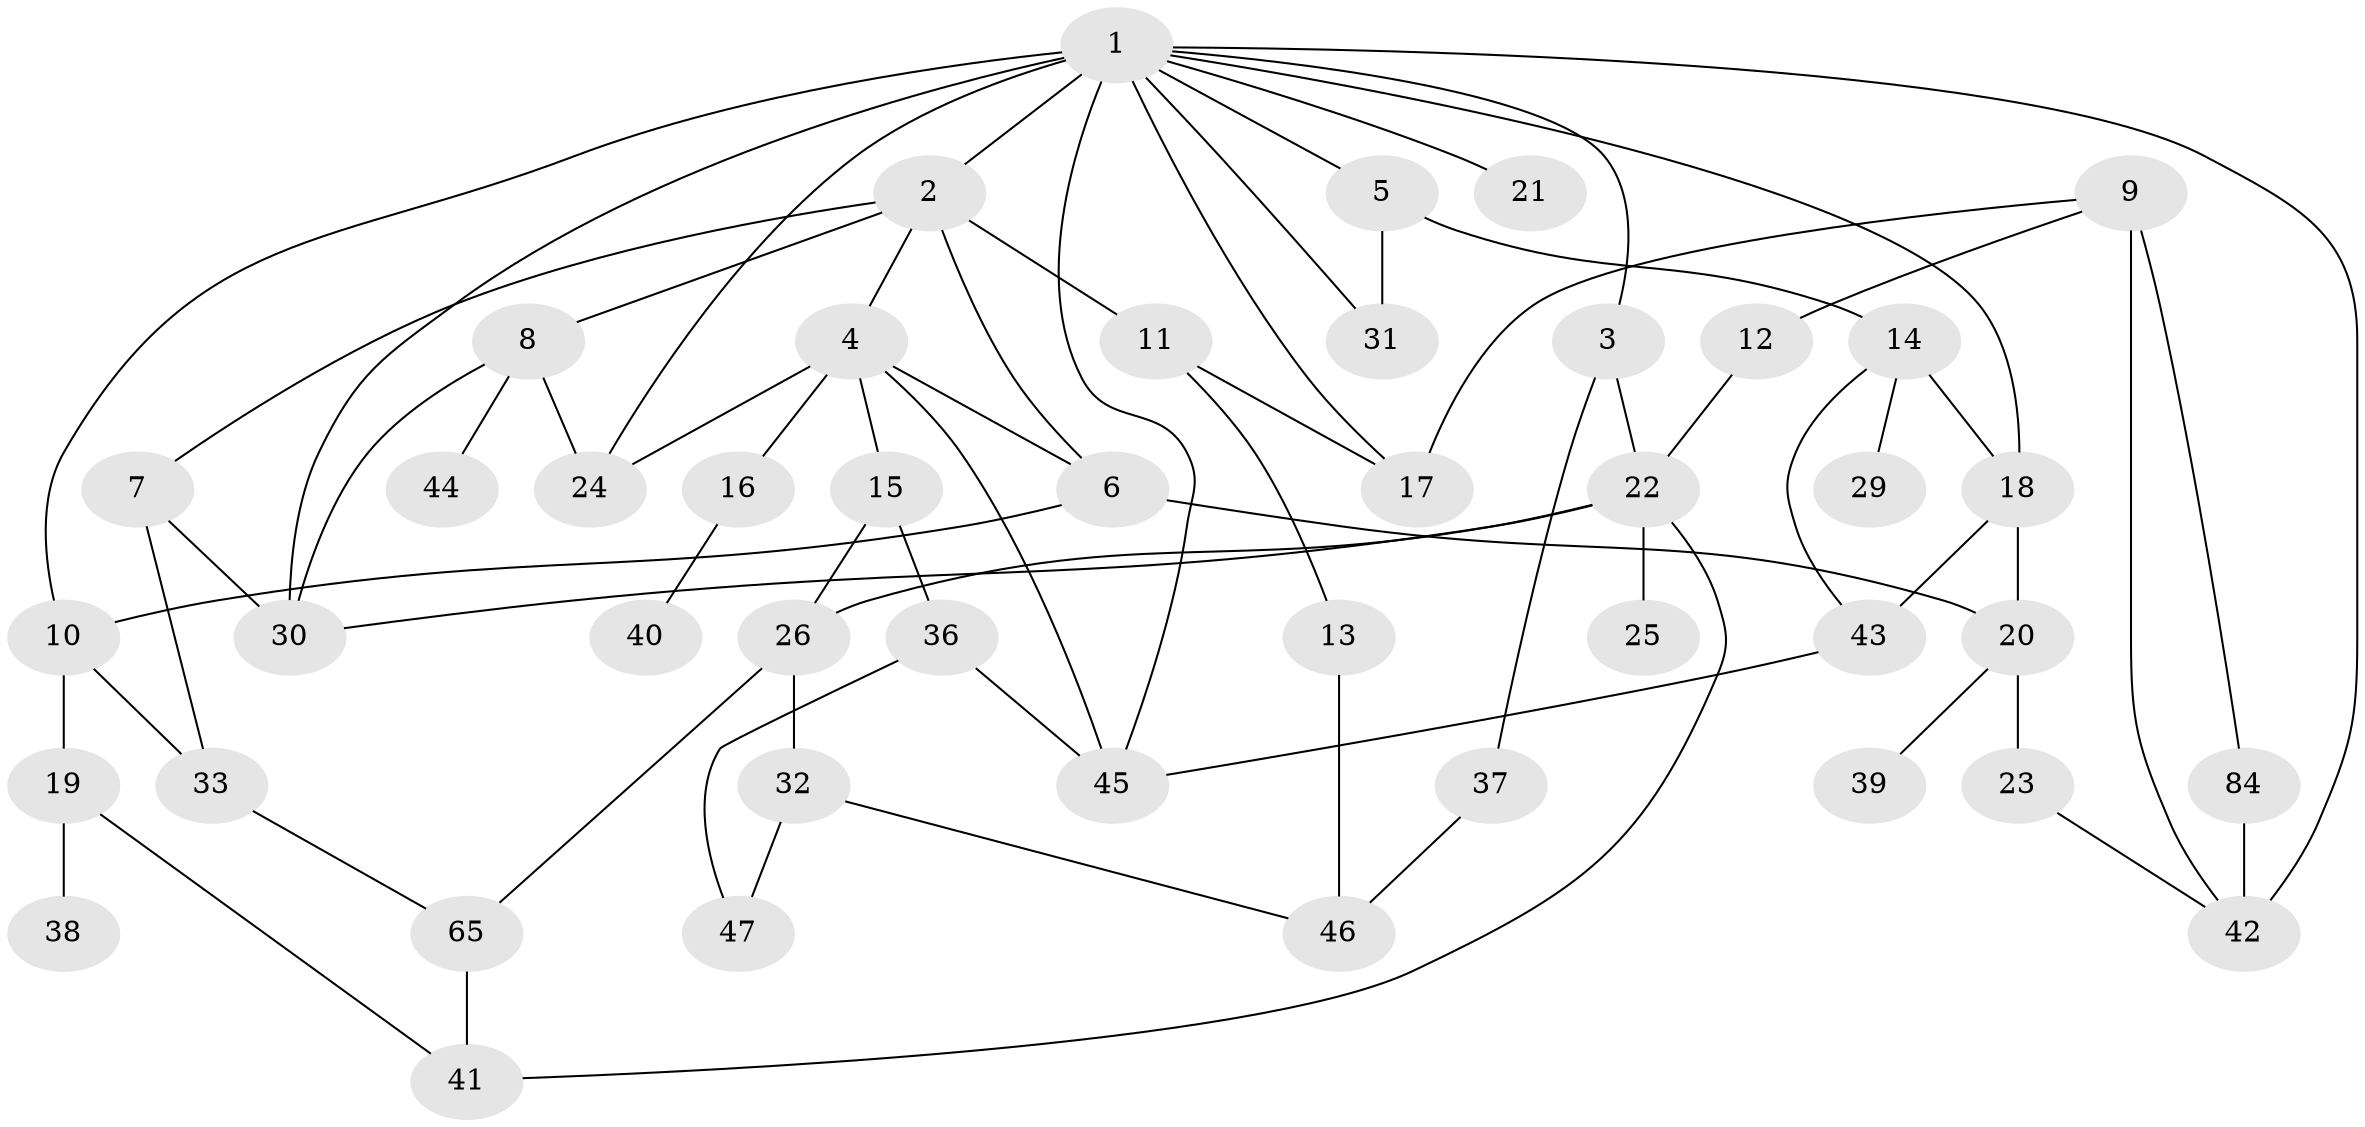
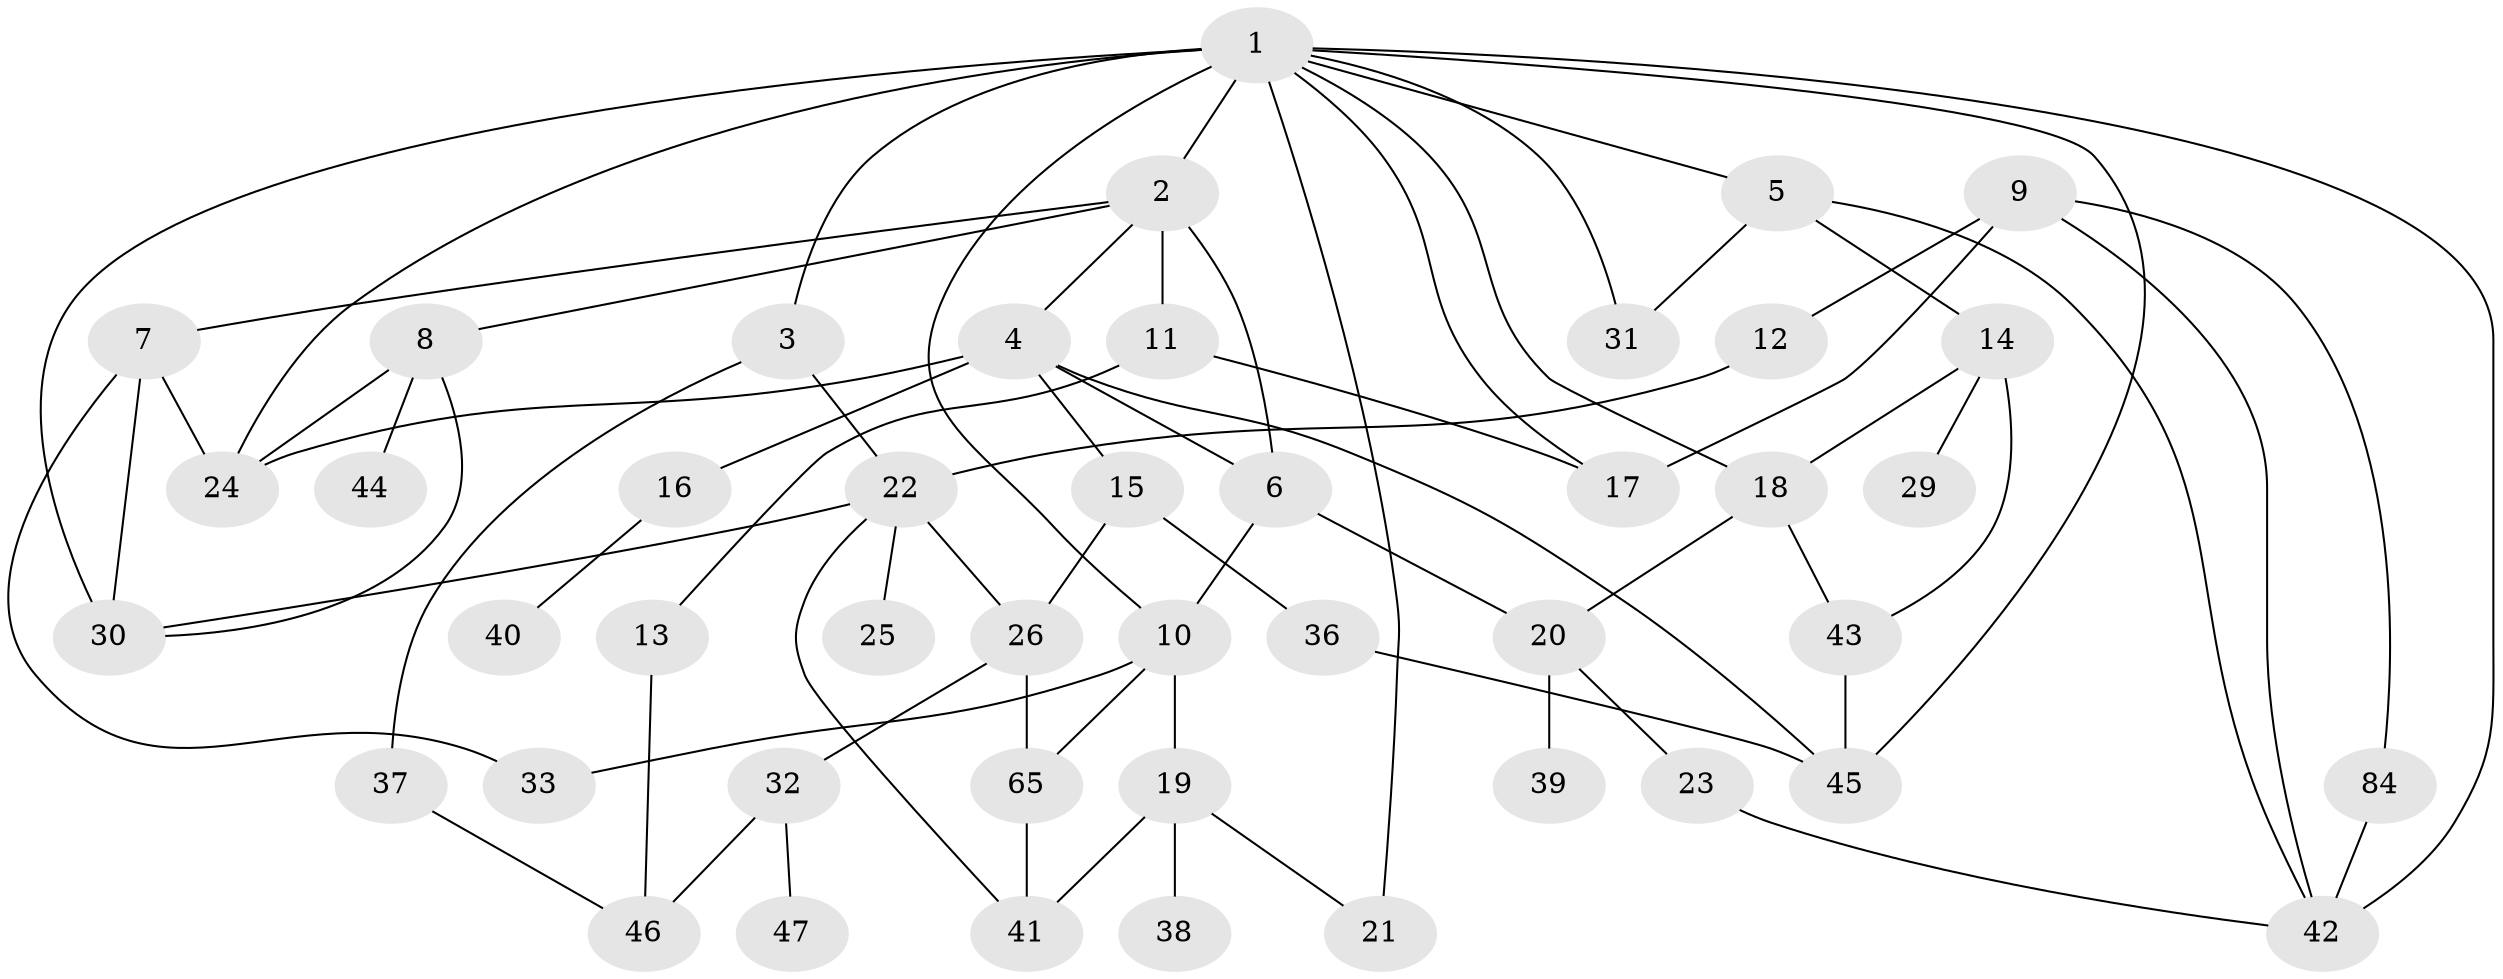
none -> (183, 416)
none -> (2177, 463)
(739, 738) -> none
(339, 860) -> (1101, 711)
none -> (1278, 860)
